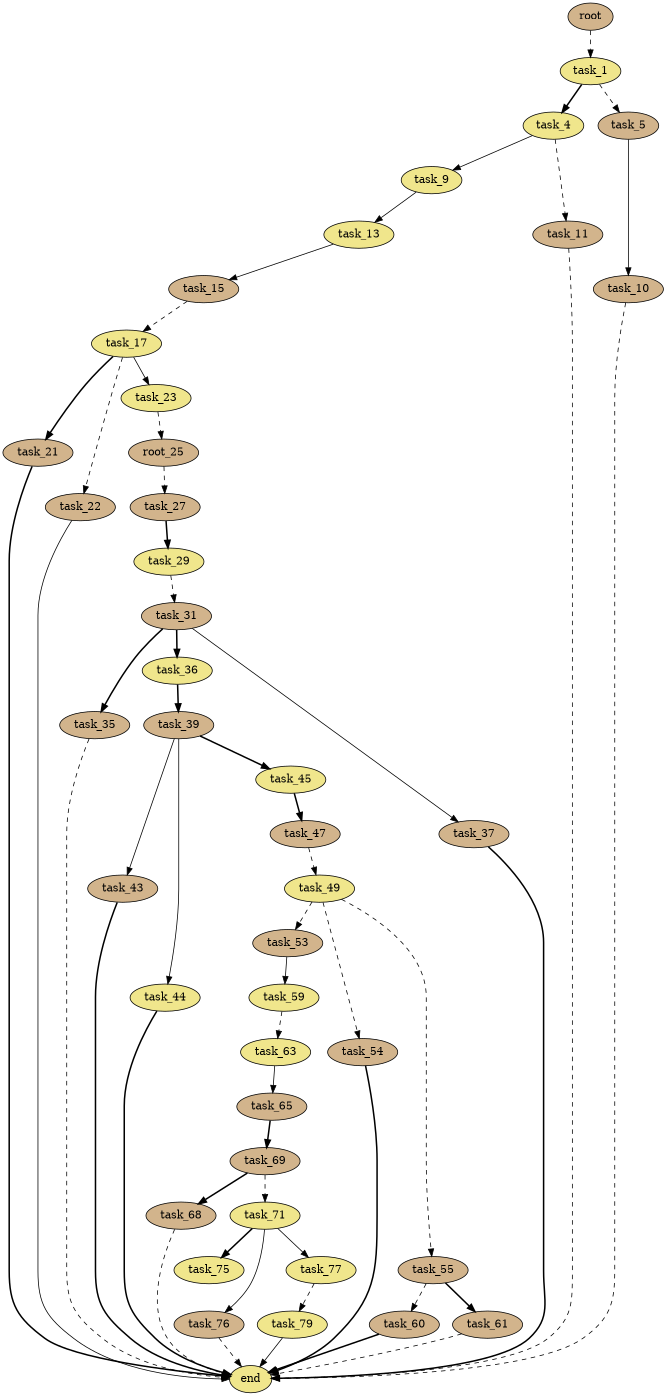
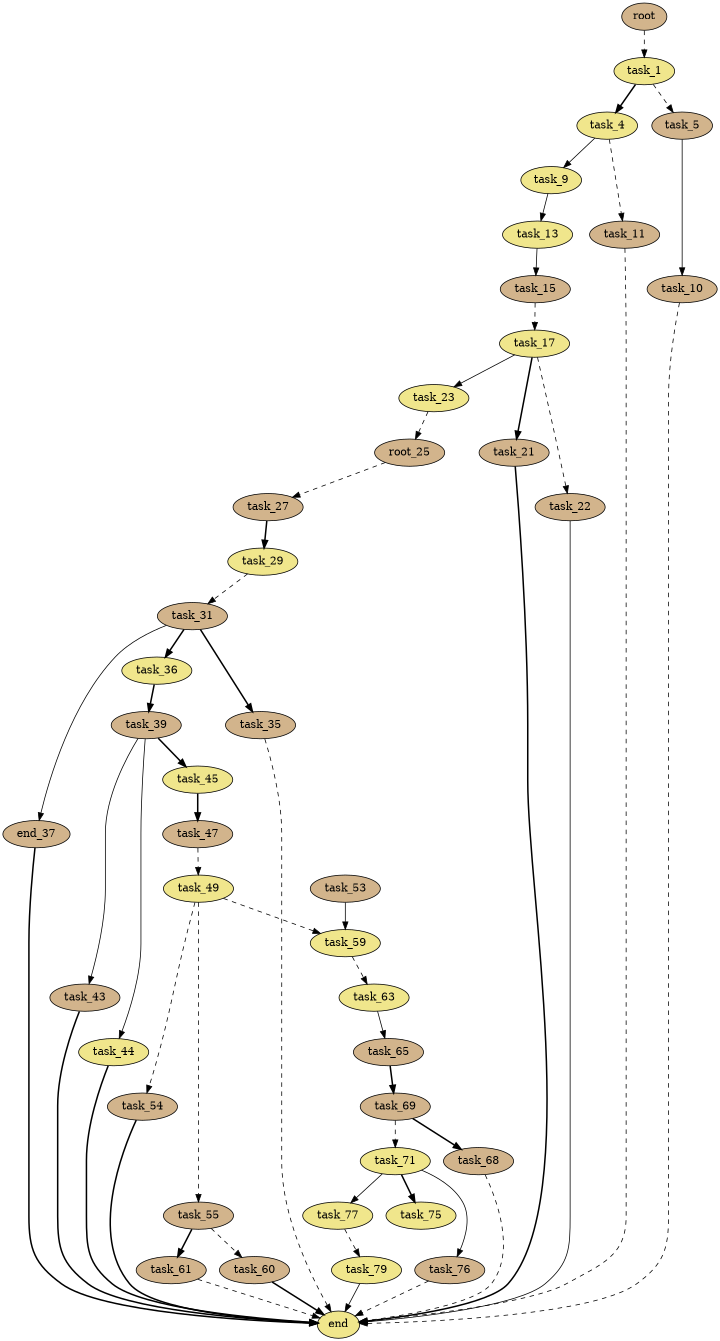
(474, 834) -> (36, 834)
(306, 912) -> (268, 915)
